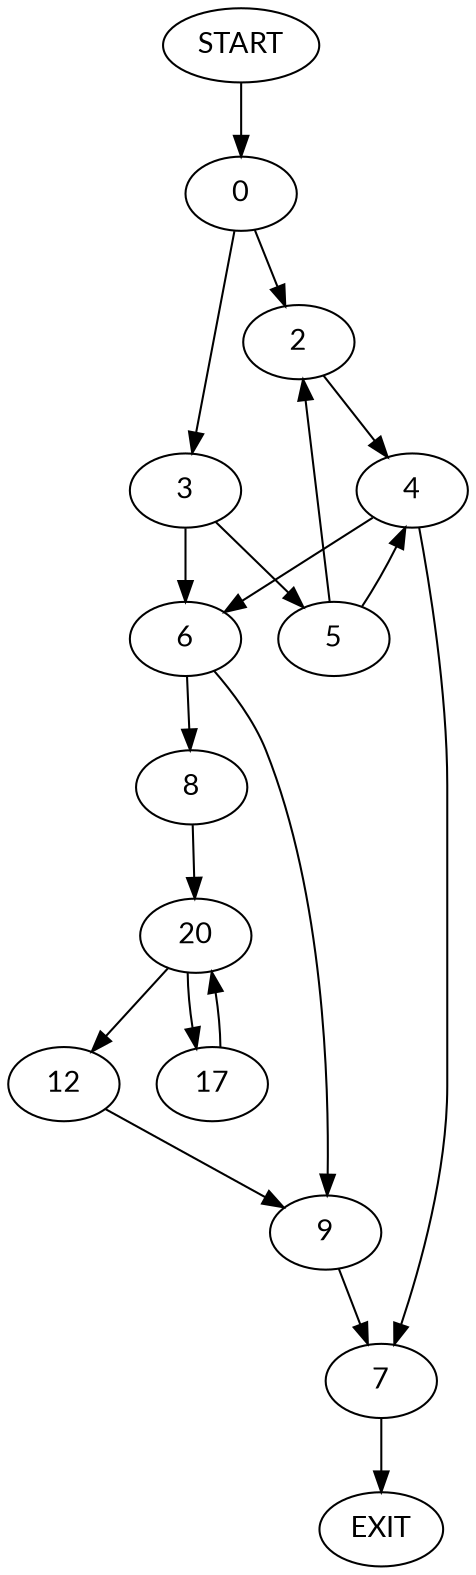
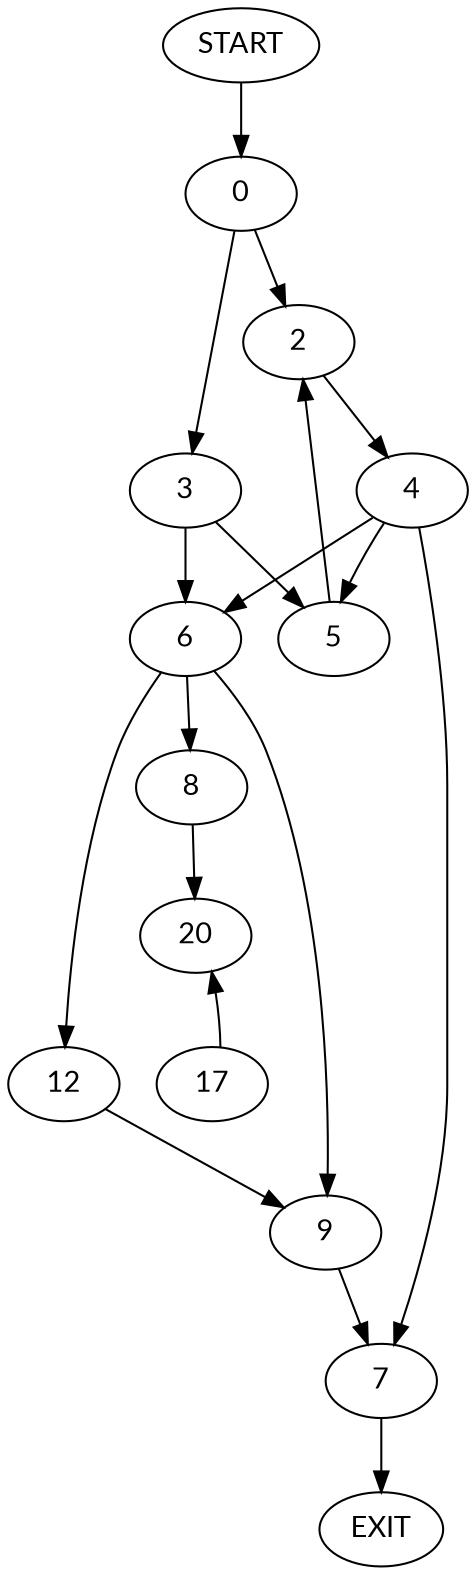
(380, 577) -> (366, 552)
(189, 1000) -> none
(137, 1002) -> (91, 843)
